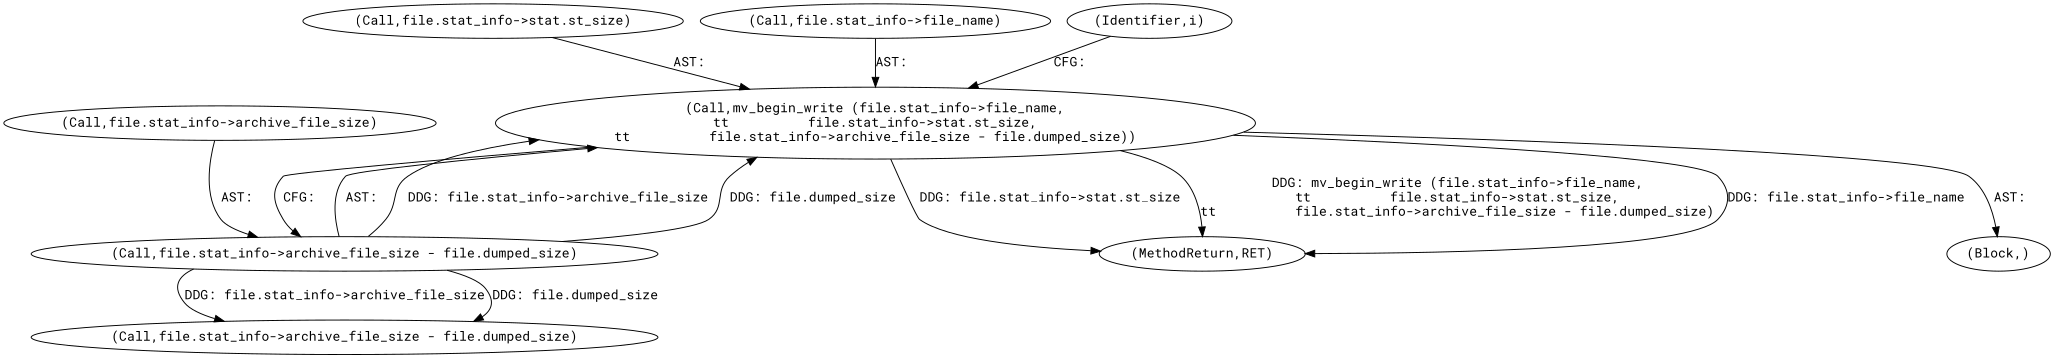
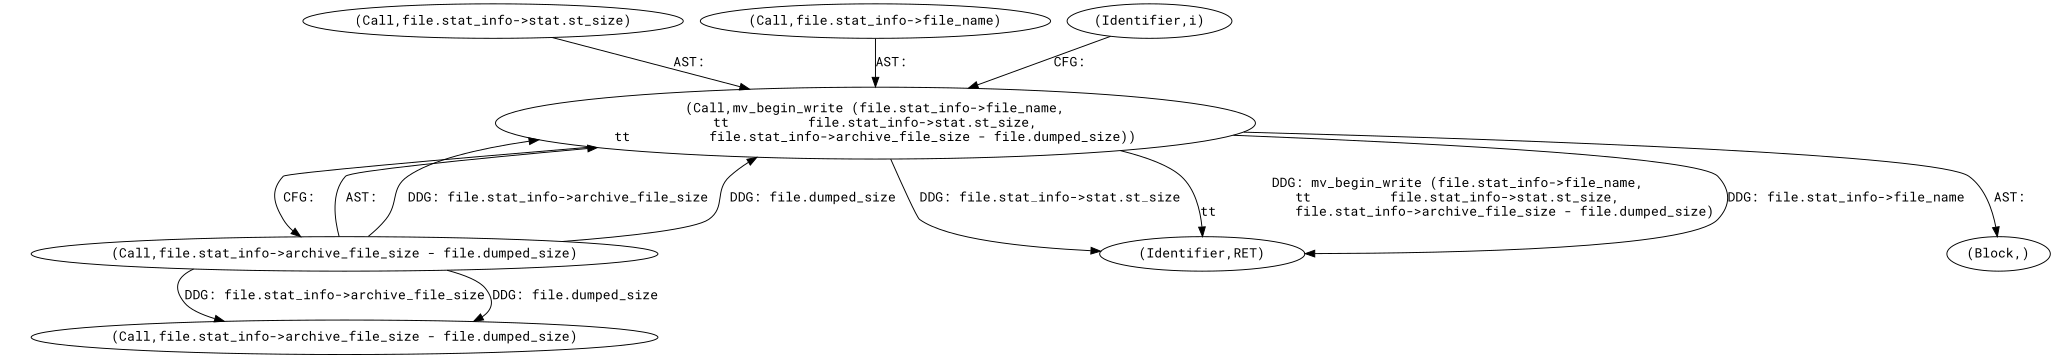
(220, 123) -> none
(1202, 254) -> (1202, 254)
